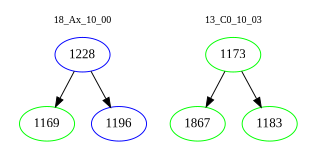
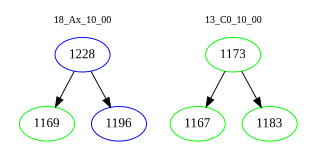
(234, 21) -> (234, 21)
(198, 124) -> (198, 124)
